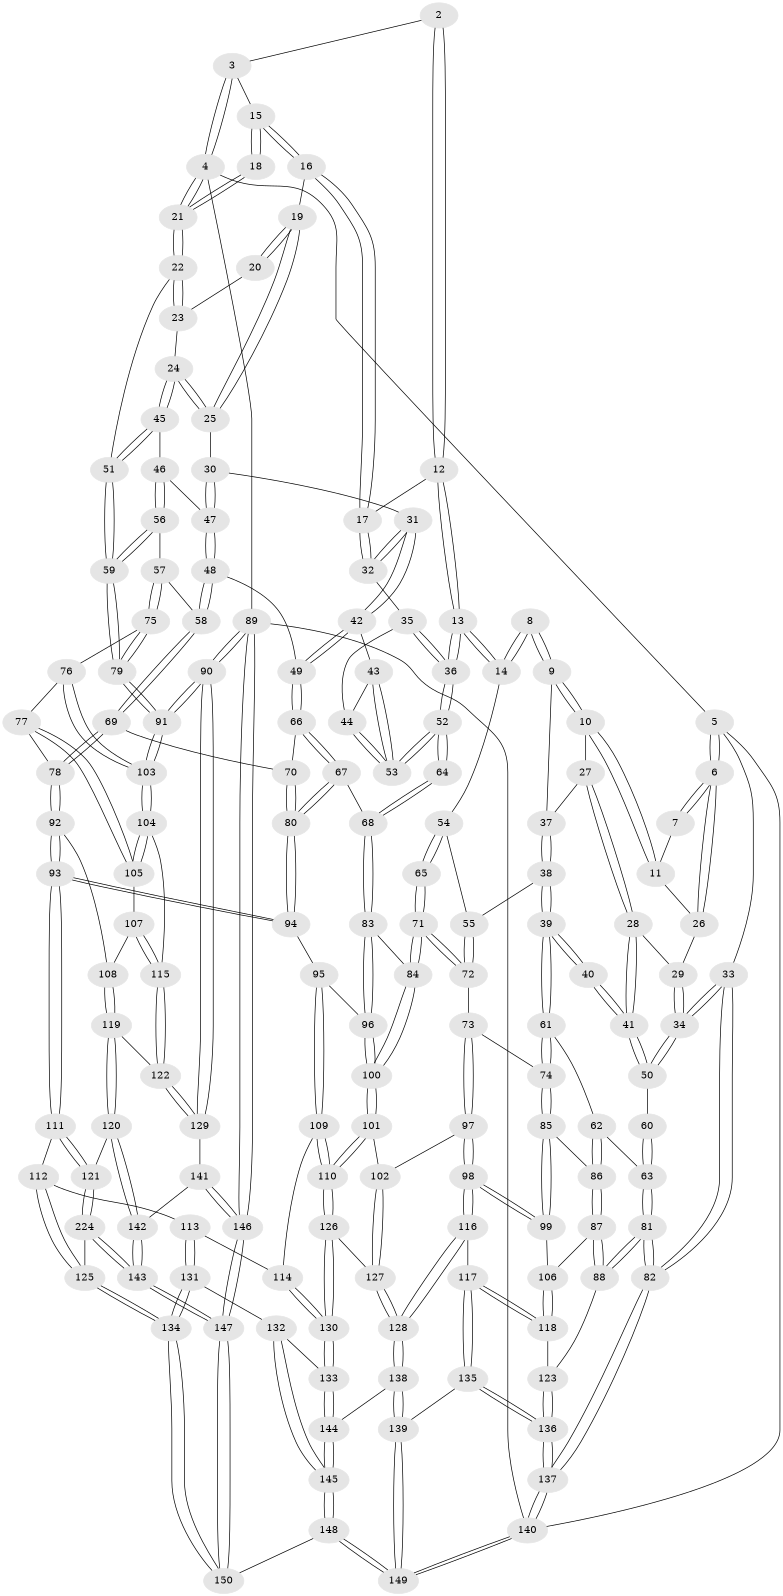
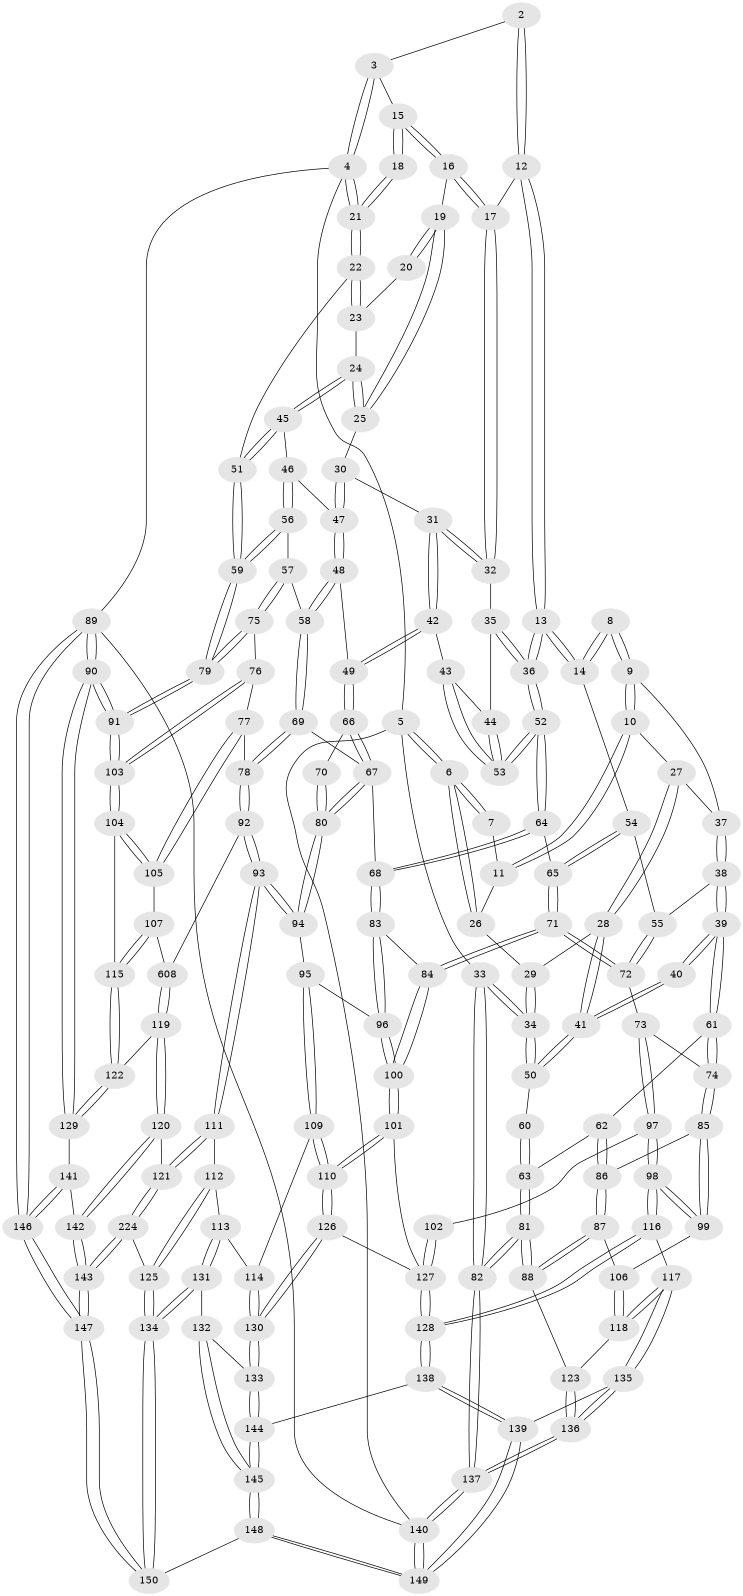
(195, 752) -> (339, 750)
none -> (547, 849)
(108, 975) -> (167, 975)
(376, 1152) -> (400, 1204)
